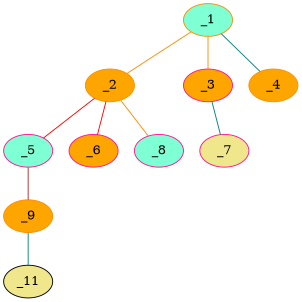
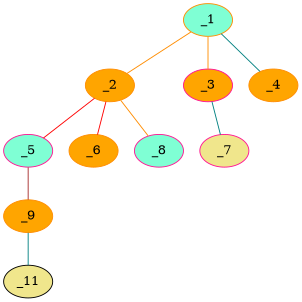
(94, 151) -> (94, 151)
